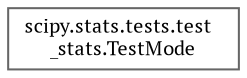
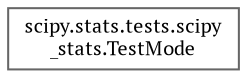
(124, 39) -> (124, 39)
